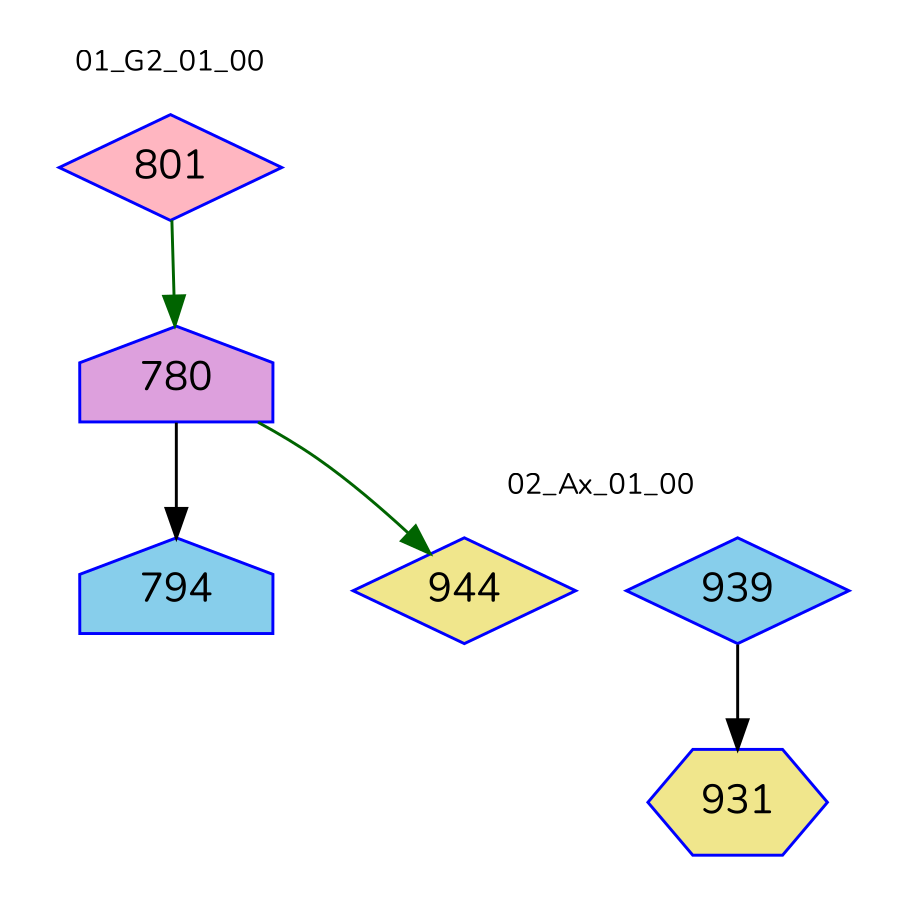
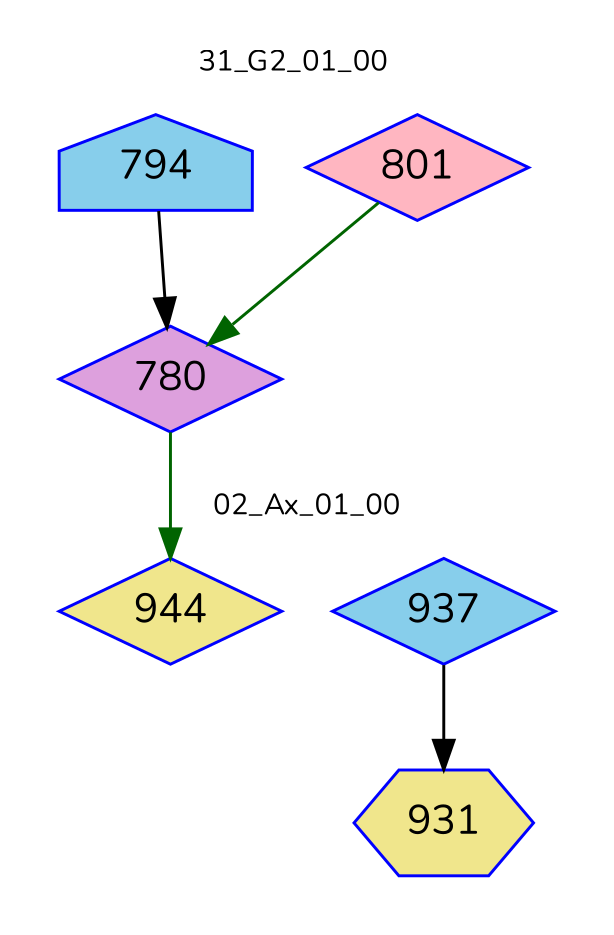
(170, 63) -> (294, 63)
(176, 379) -> (170, 379)
(176, 465) -> (162, 255)
(738, 591) -> (444, 611)
